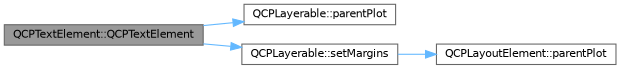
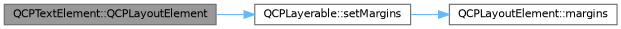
(320, 15) -> none
(104, 35) -> (110, 15)
(526, 54) -> (533, 15)
